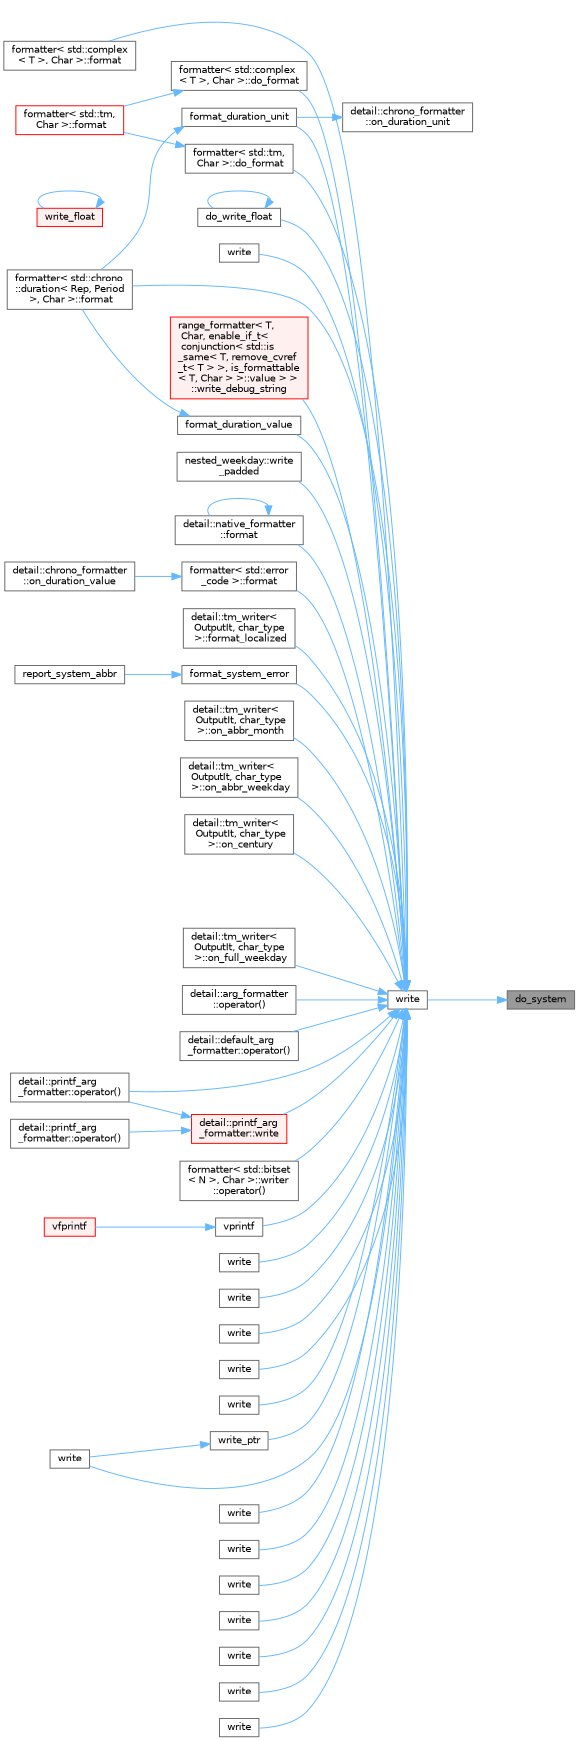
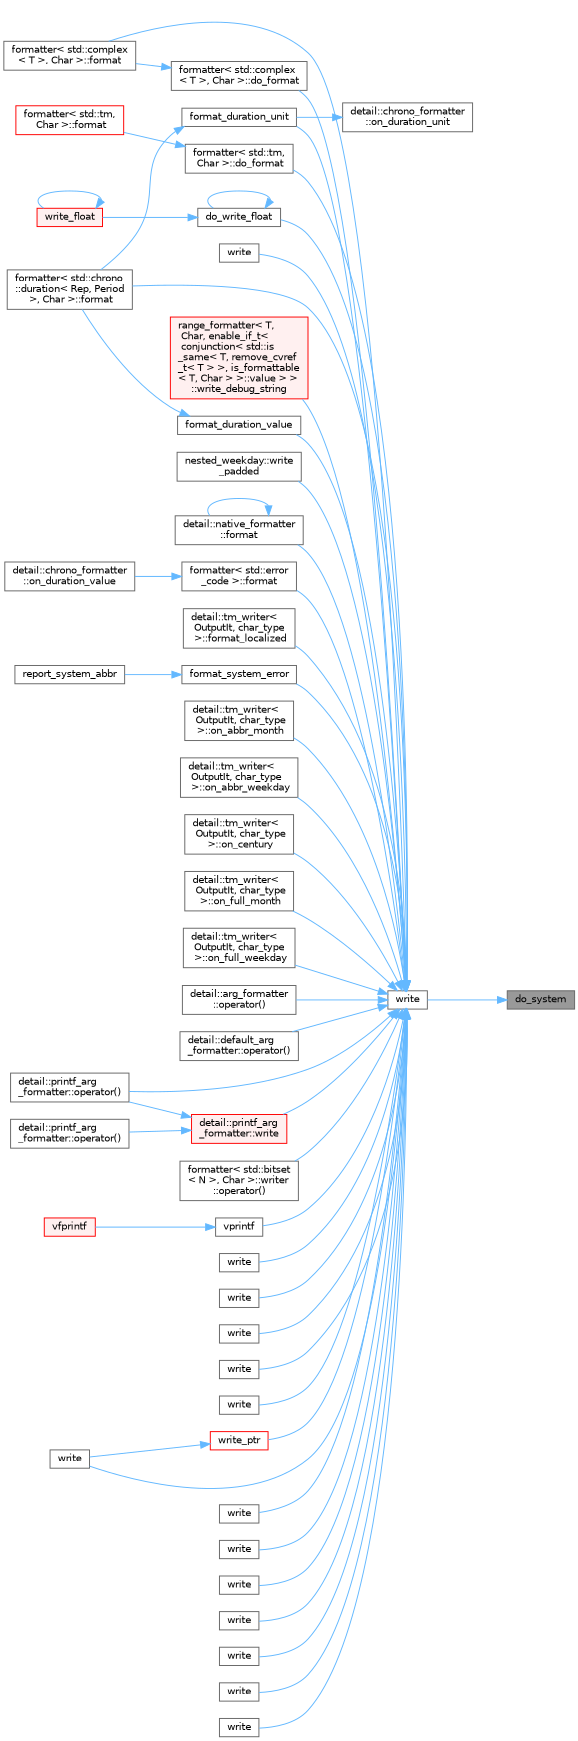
(149, 100) -> (149, 65)
none -> (152, 217)
none -> (239, 891)
(239, 1441) -> (239, 1441)
